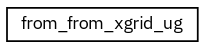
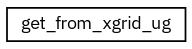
(102, 24) -> (96, 24)
